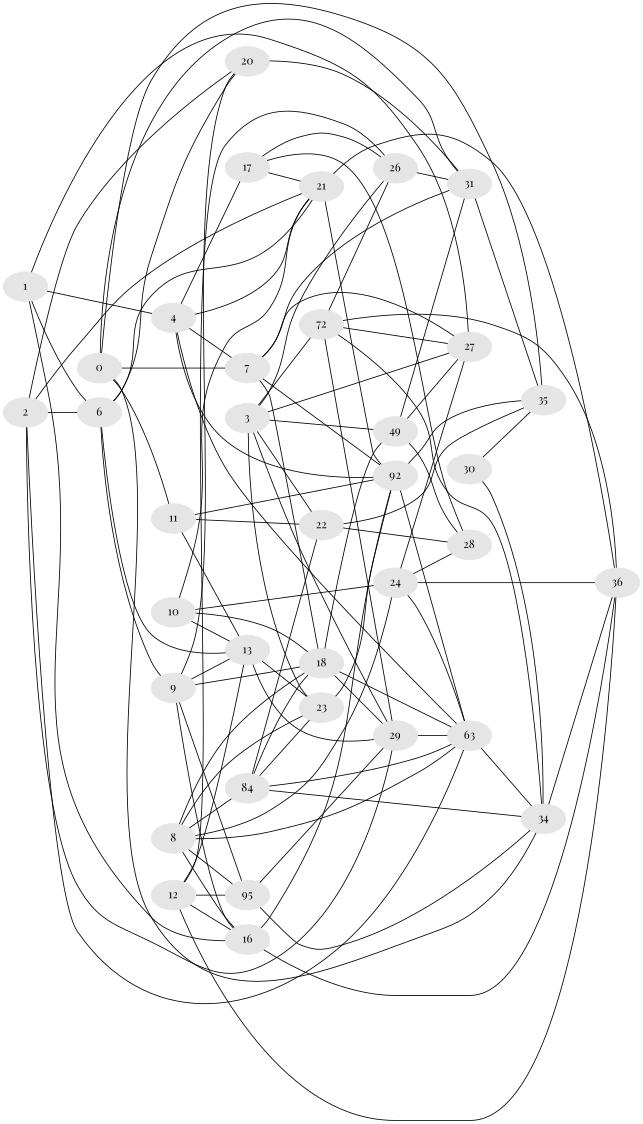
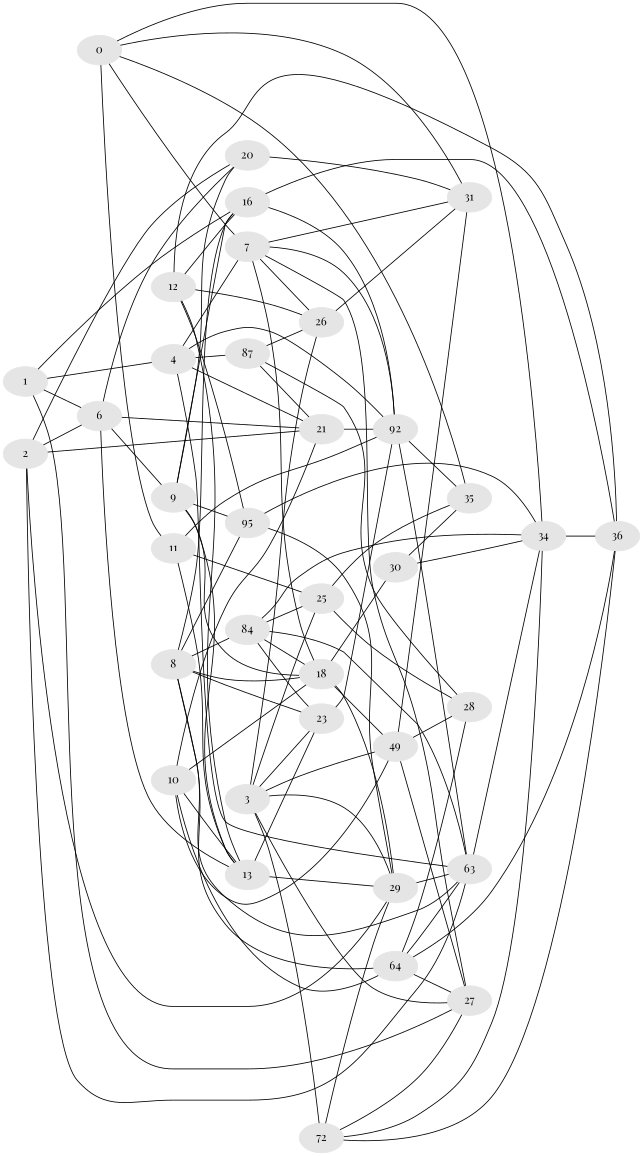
(247, 167) -> (247, 354)
(359, 246) -> (285, 285)
(549, 273) -> none
(506, 292) -> none
(321, 525) -> (321, 599)
(395, 583) -> (395, 966)
(395, 699) -> (367, 609)
none -> (271, 896)
